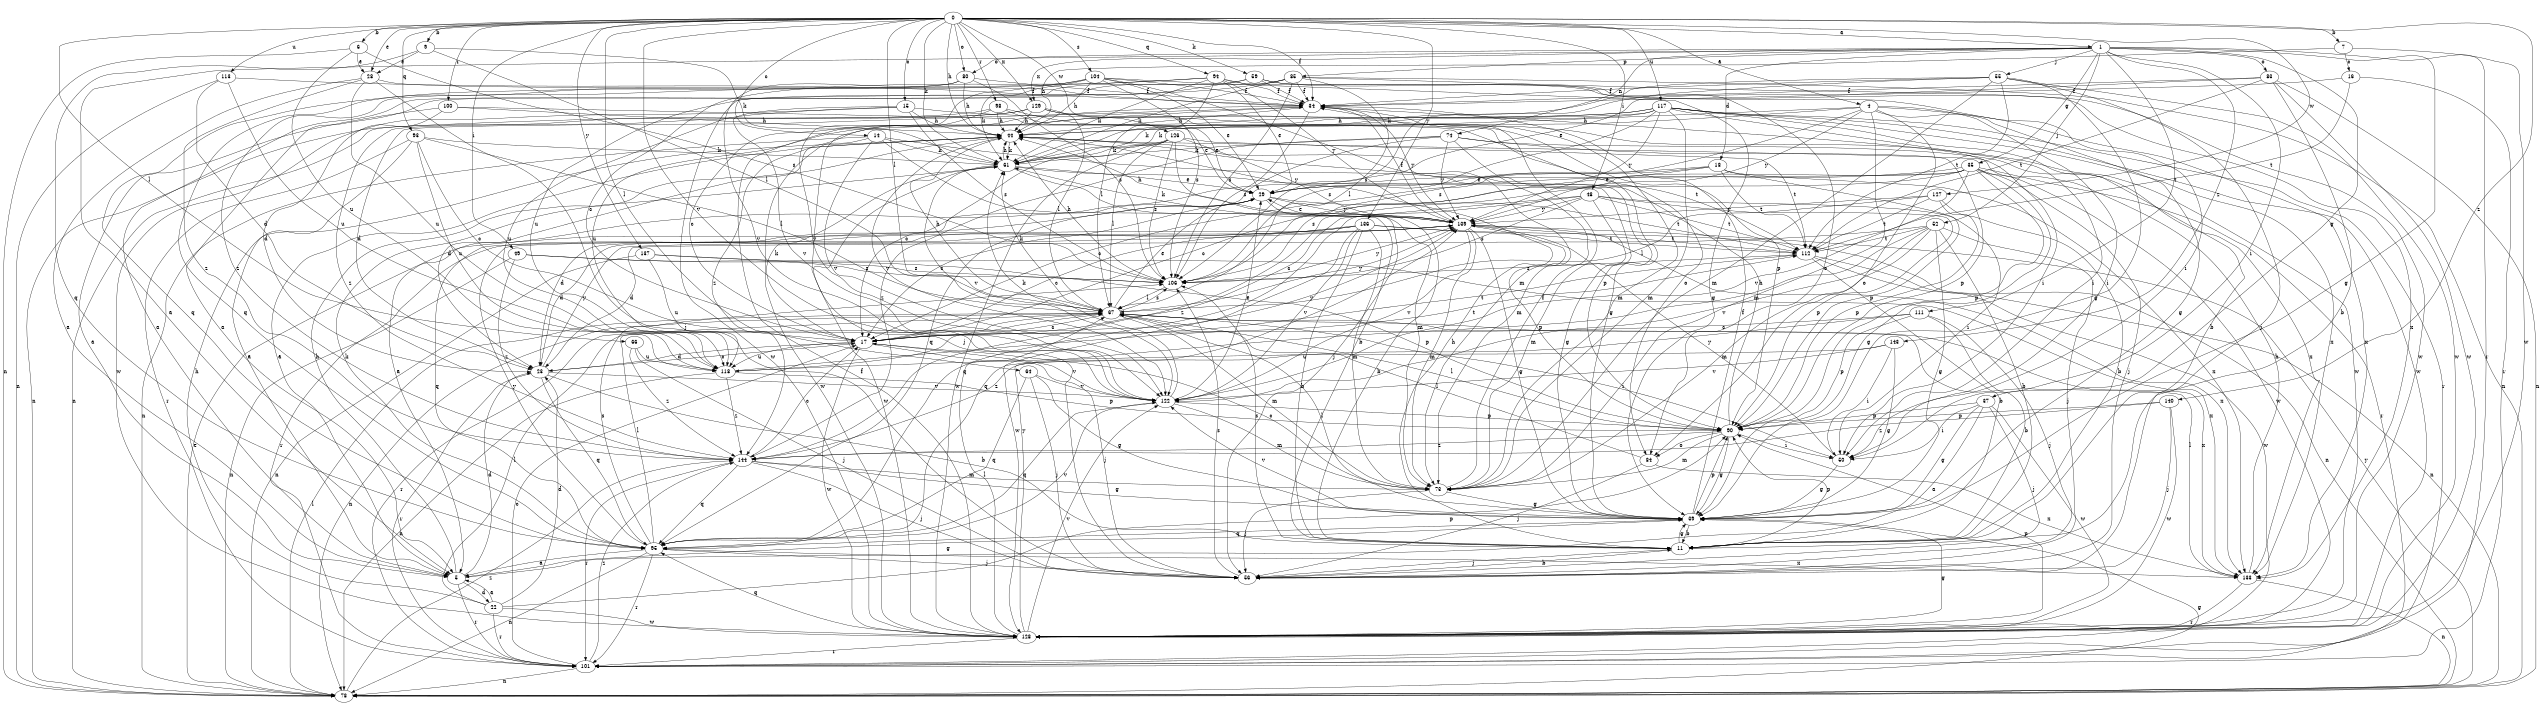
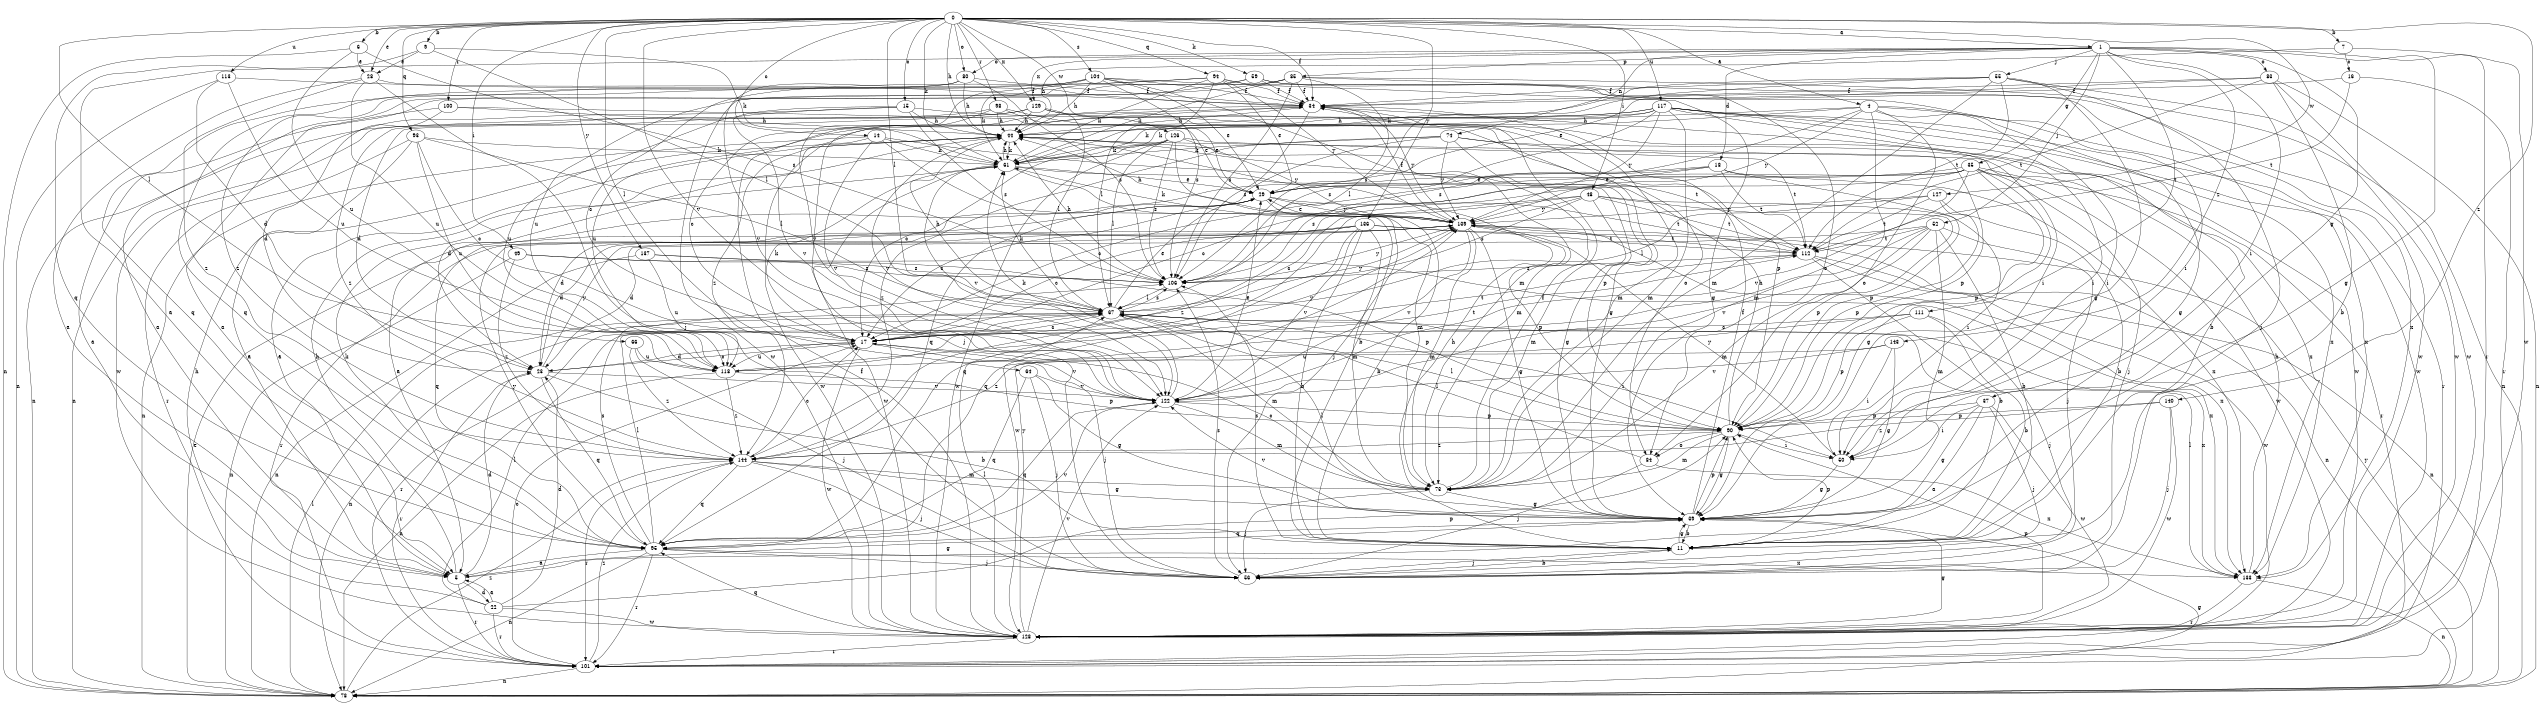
(1940, 372) -> (1940, 372)
